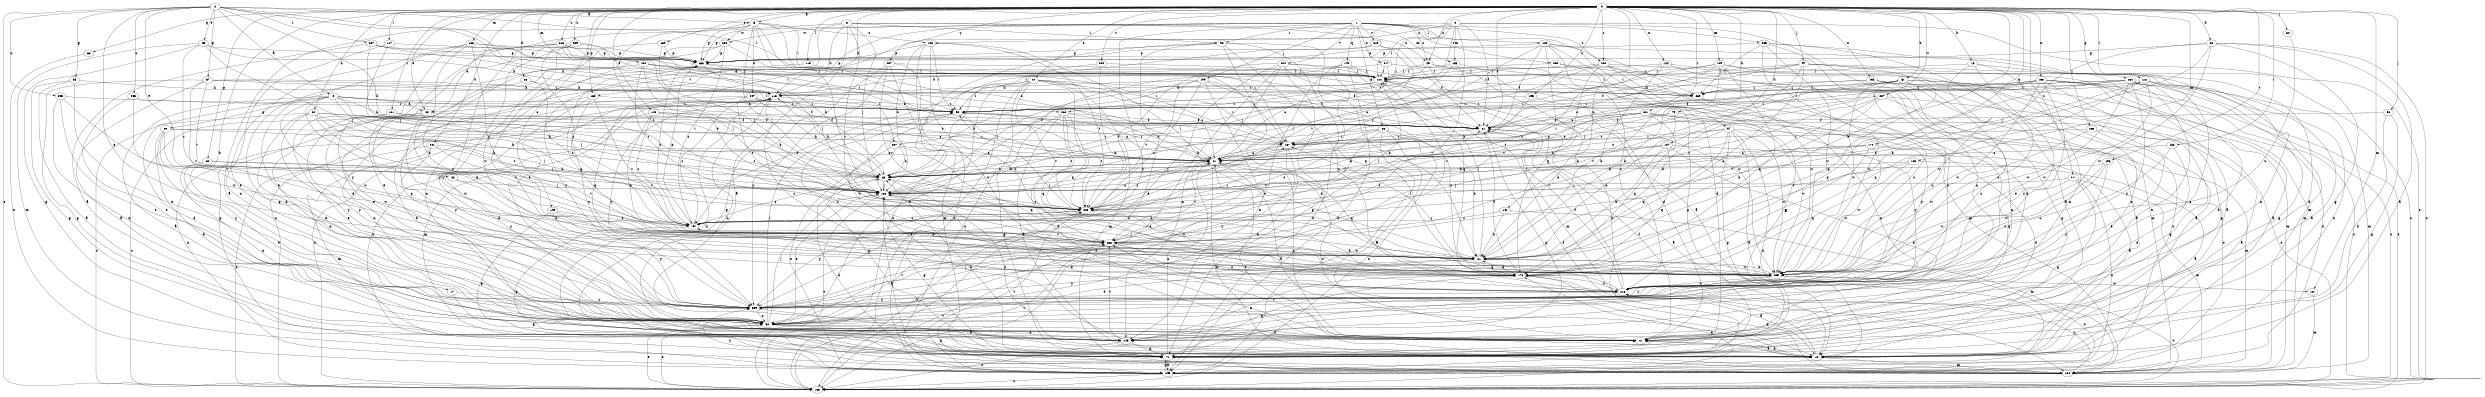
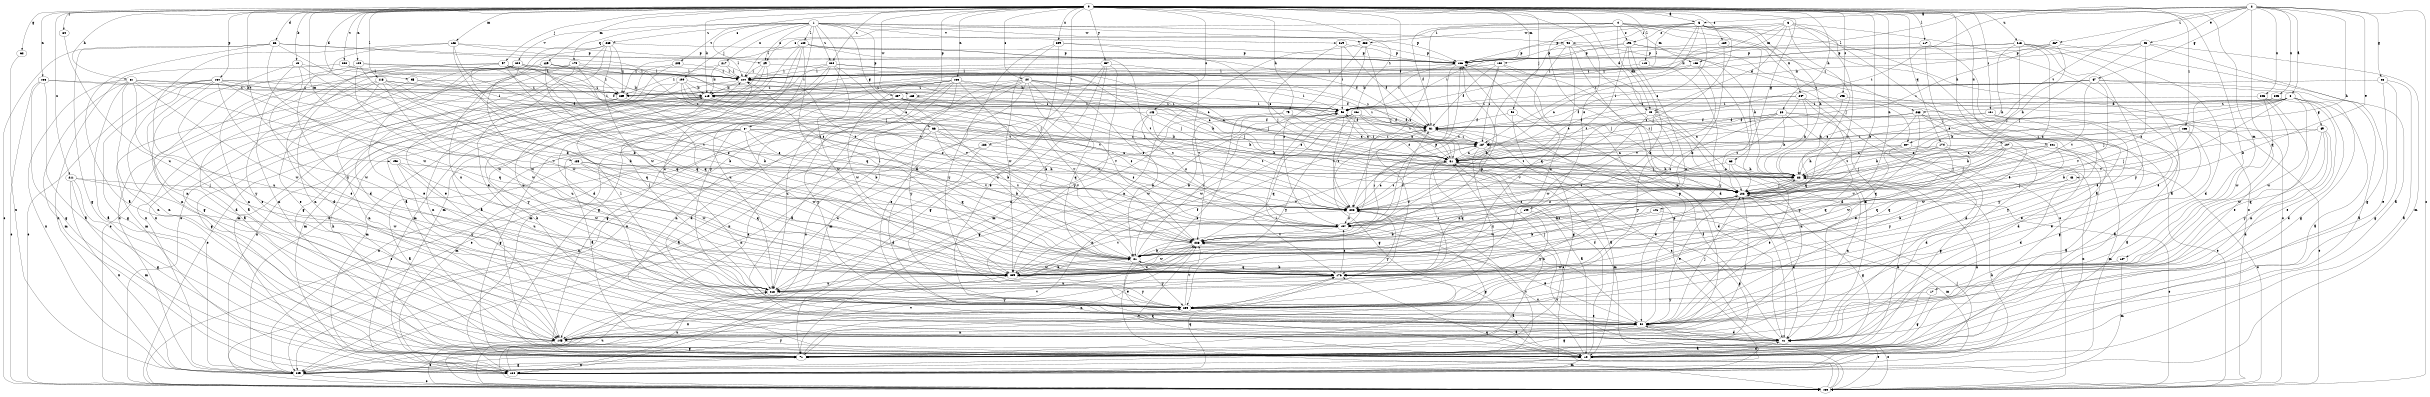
(2030, 282) -> (1651, 266)
